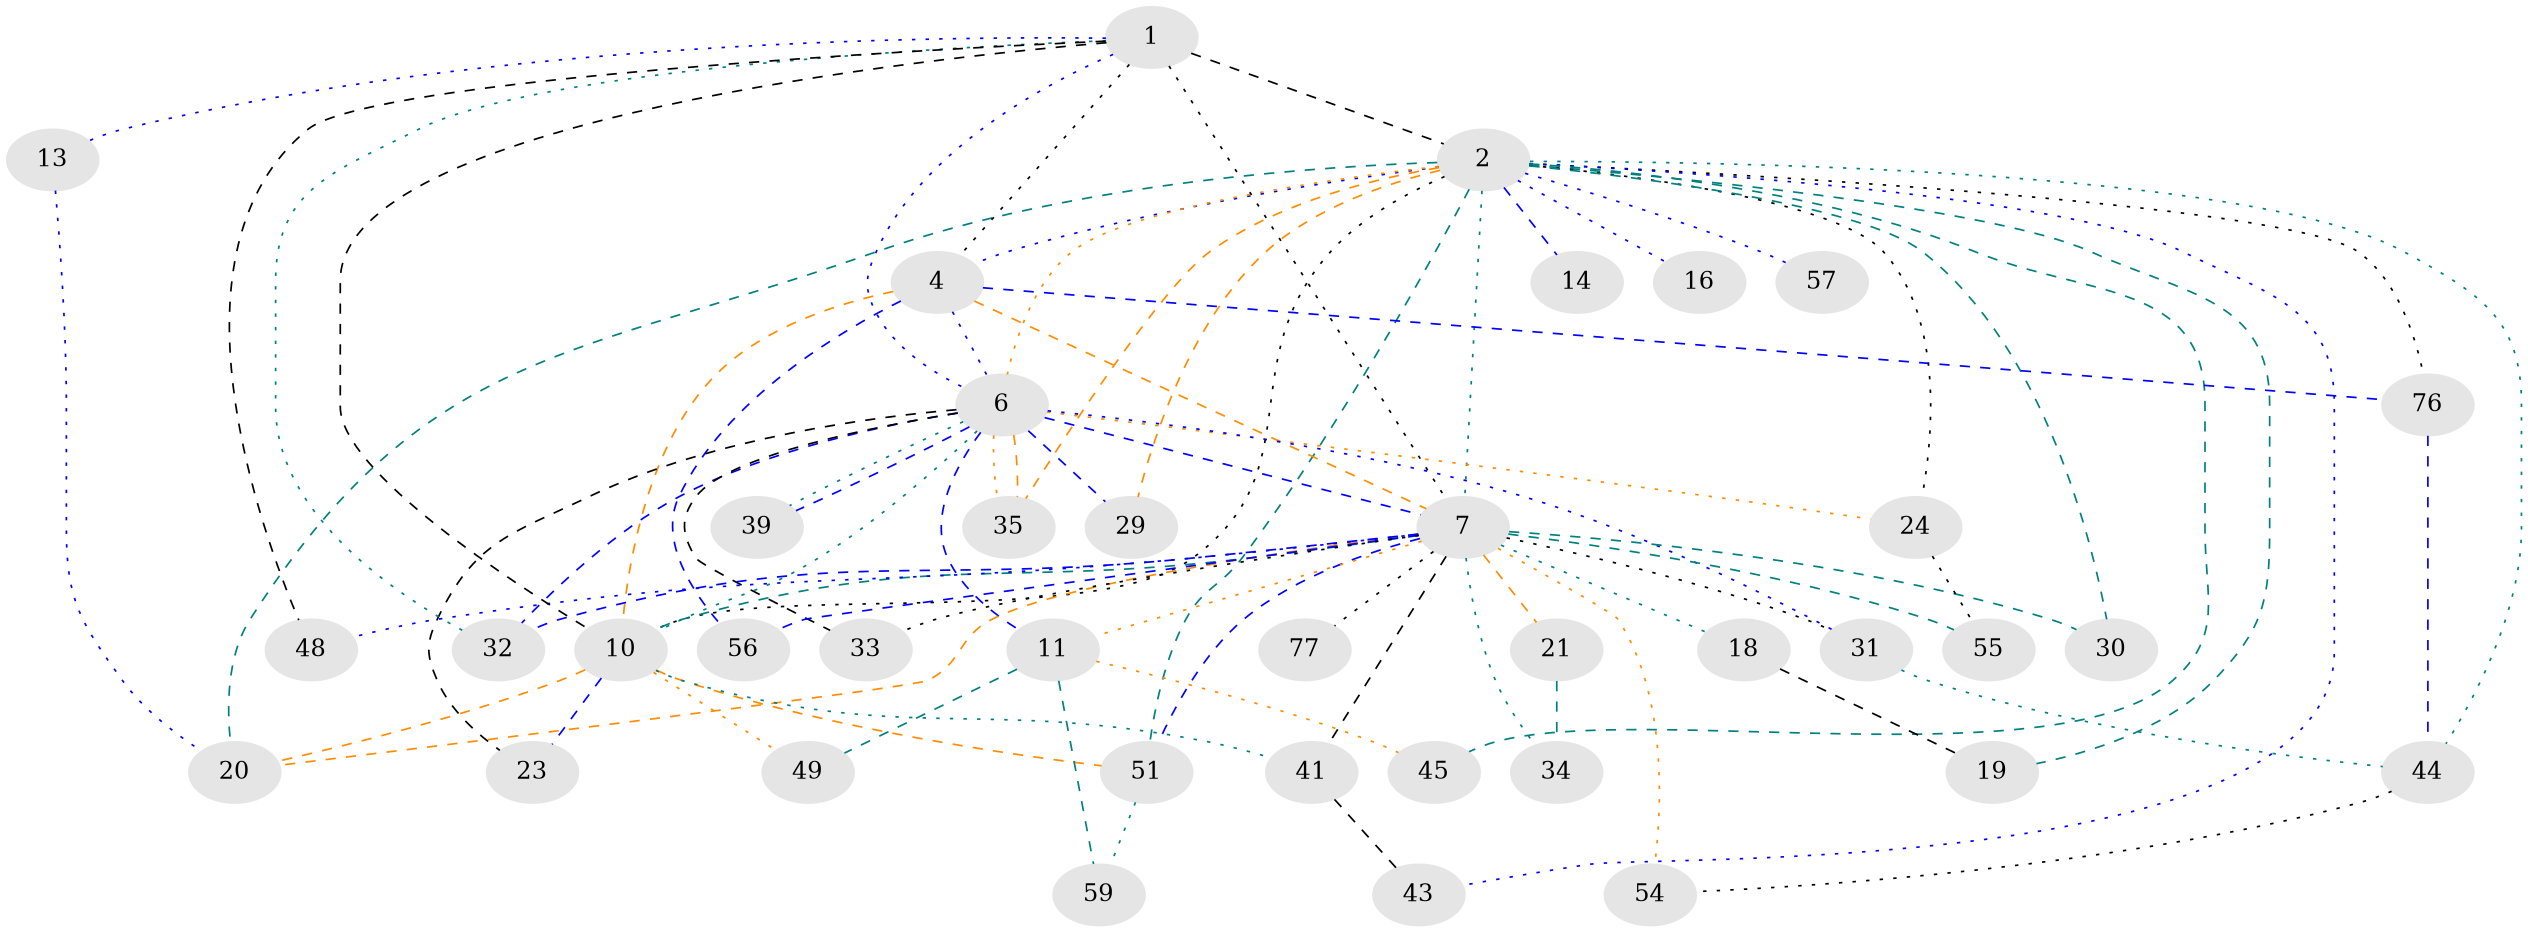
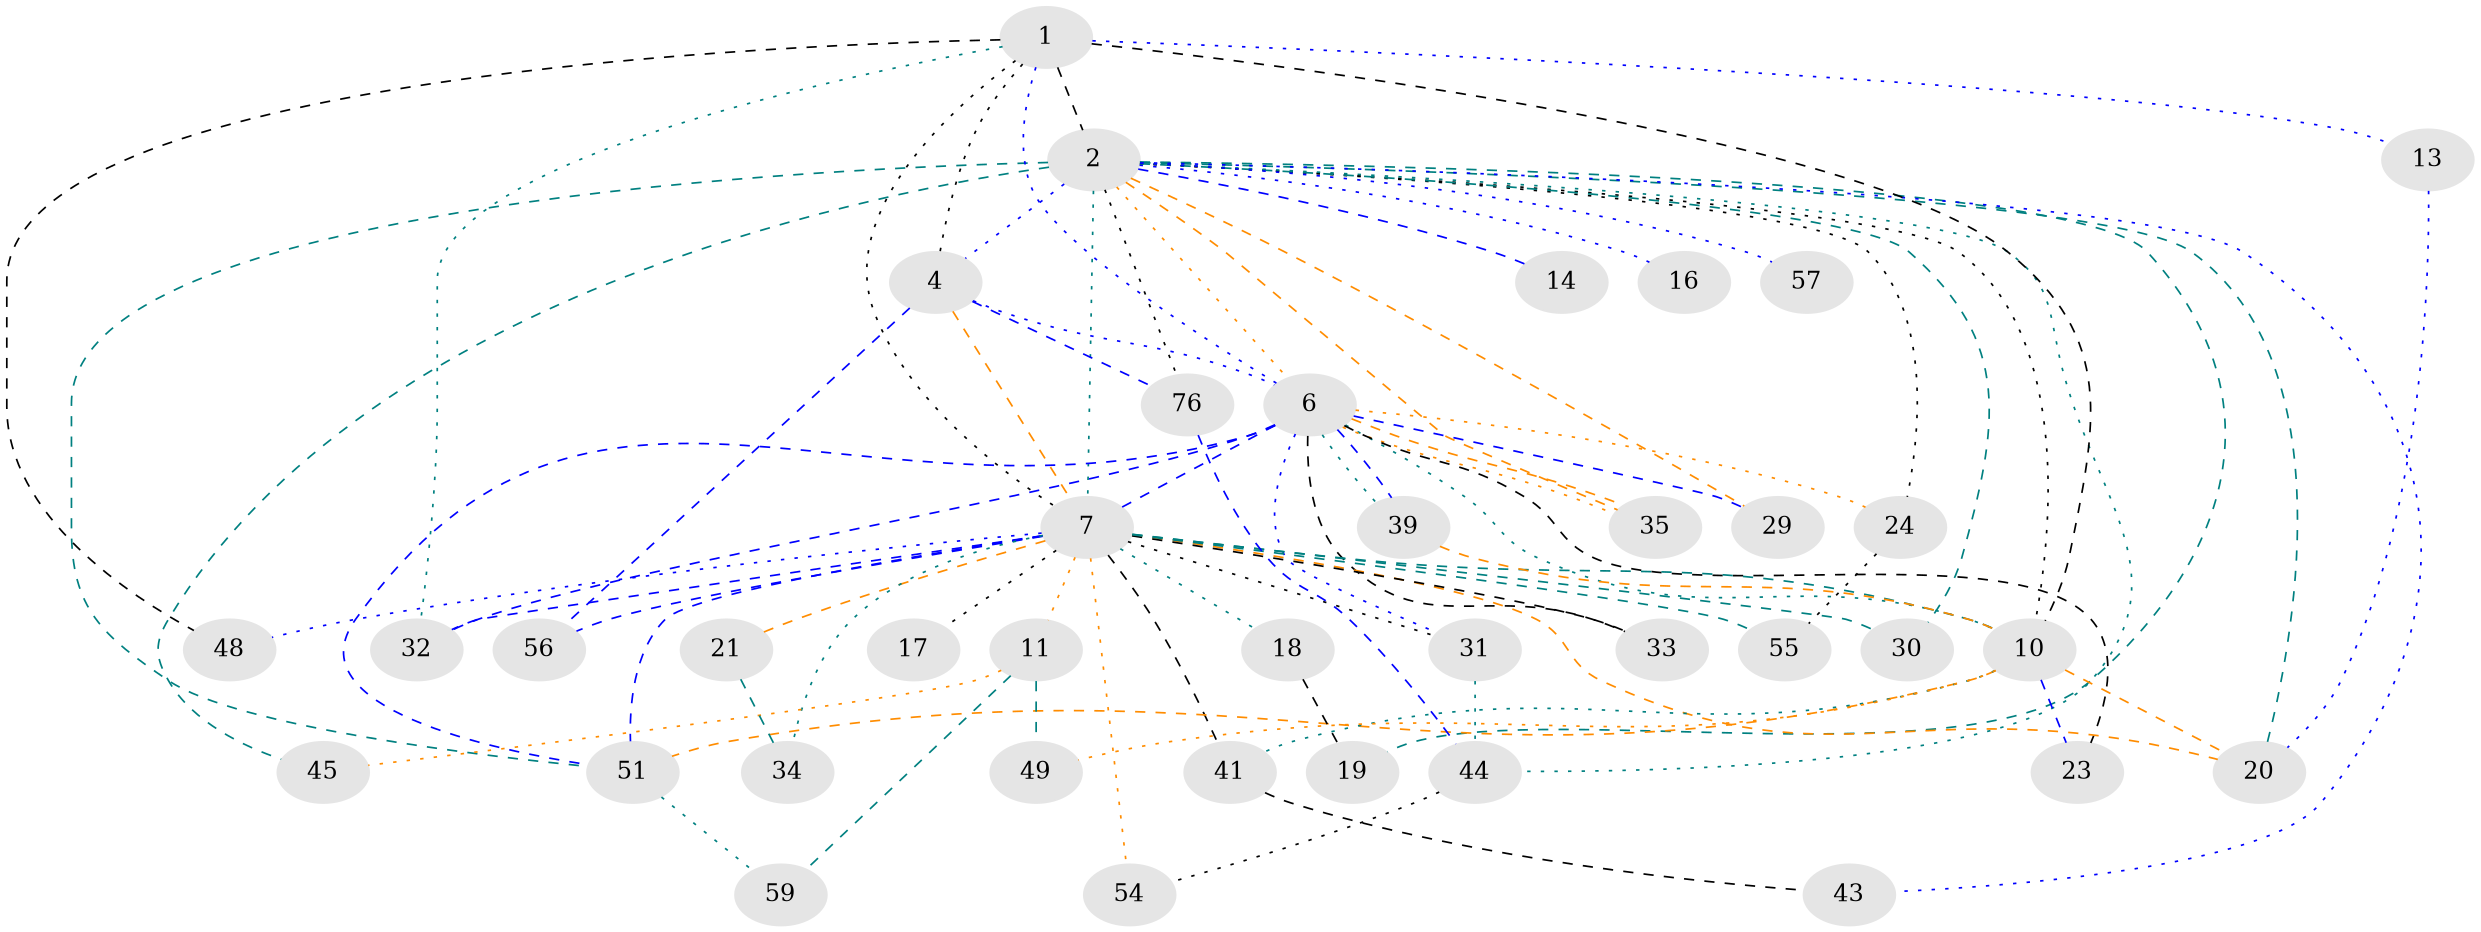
(694, 401) -> (1718, 587)
(943, 542) -> (629, 448)
(1159, 575) -> (1380, 576)
(1305, 650) -> (914, 650)
